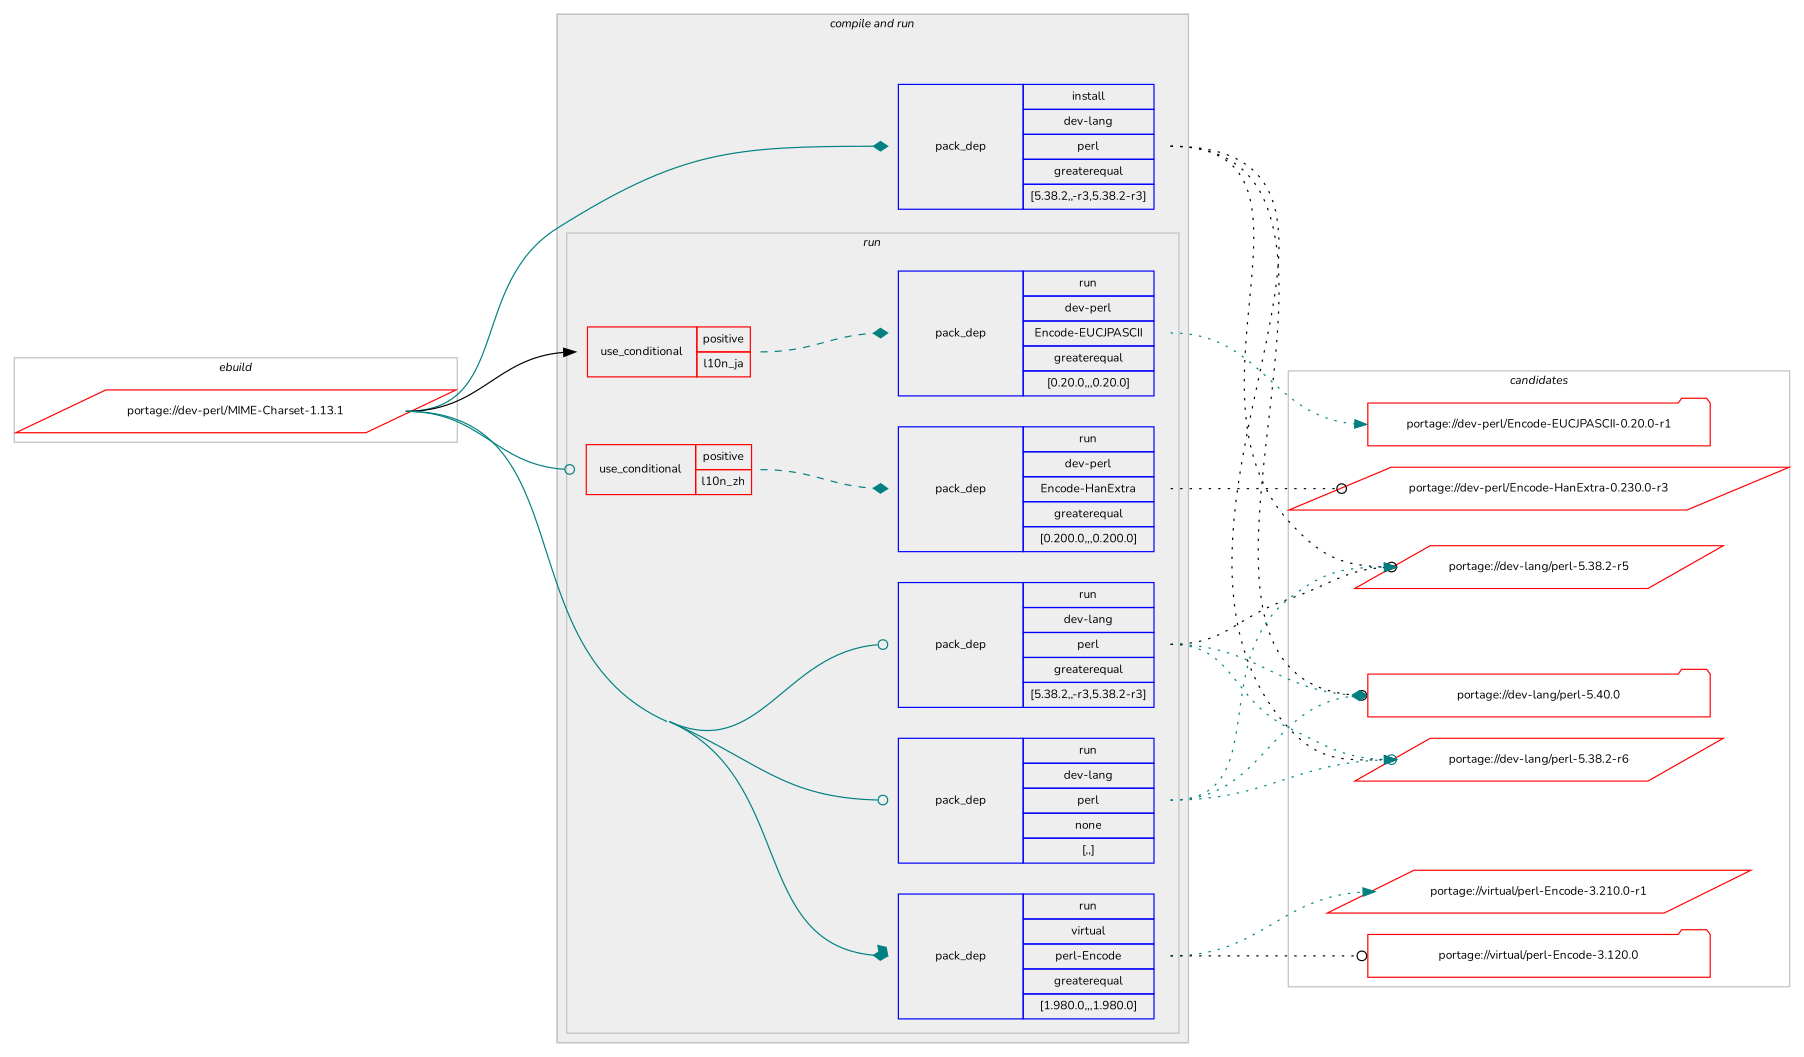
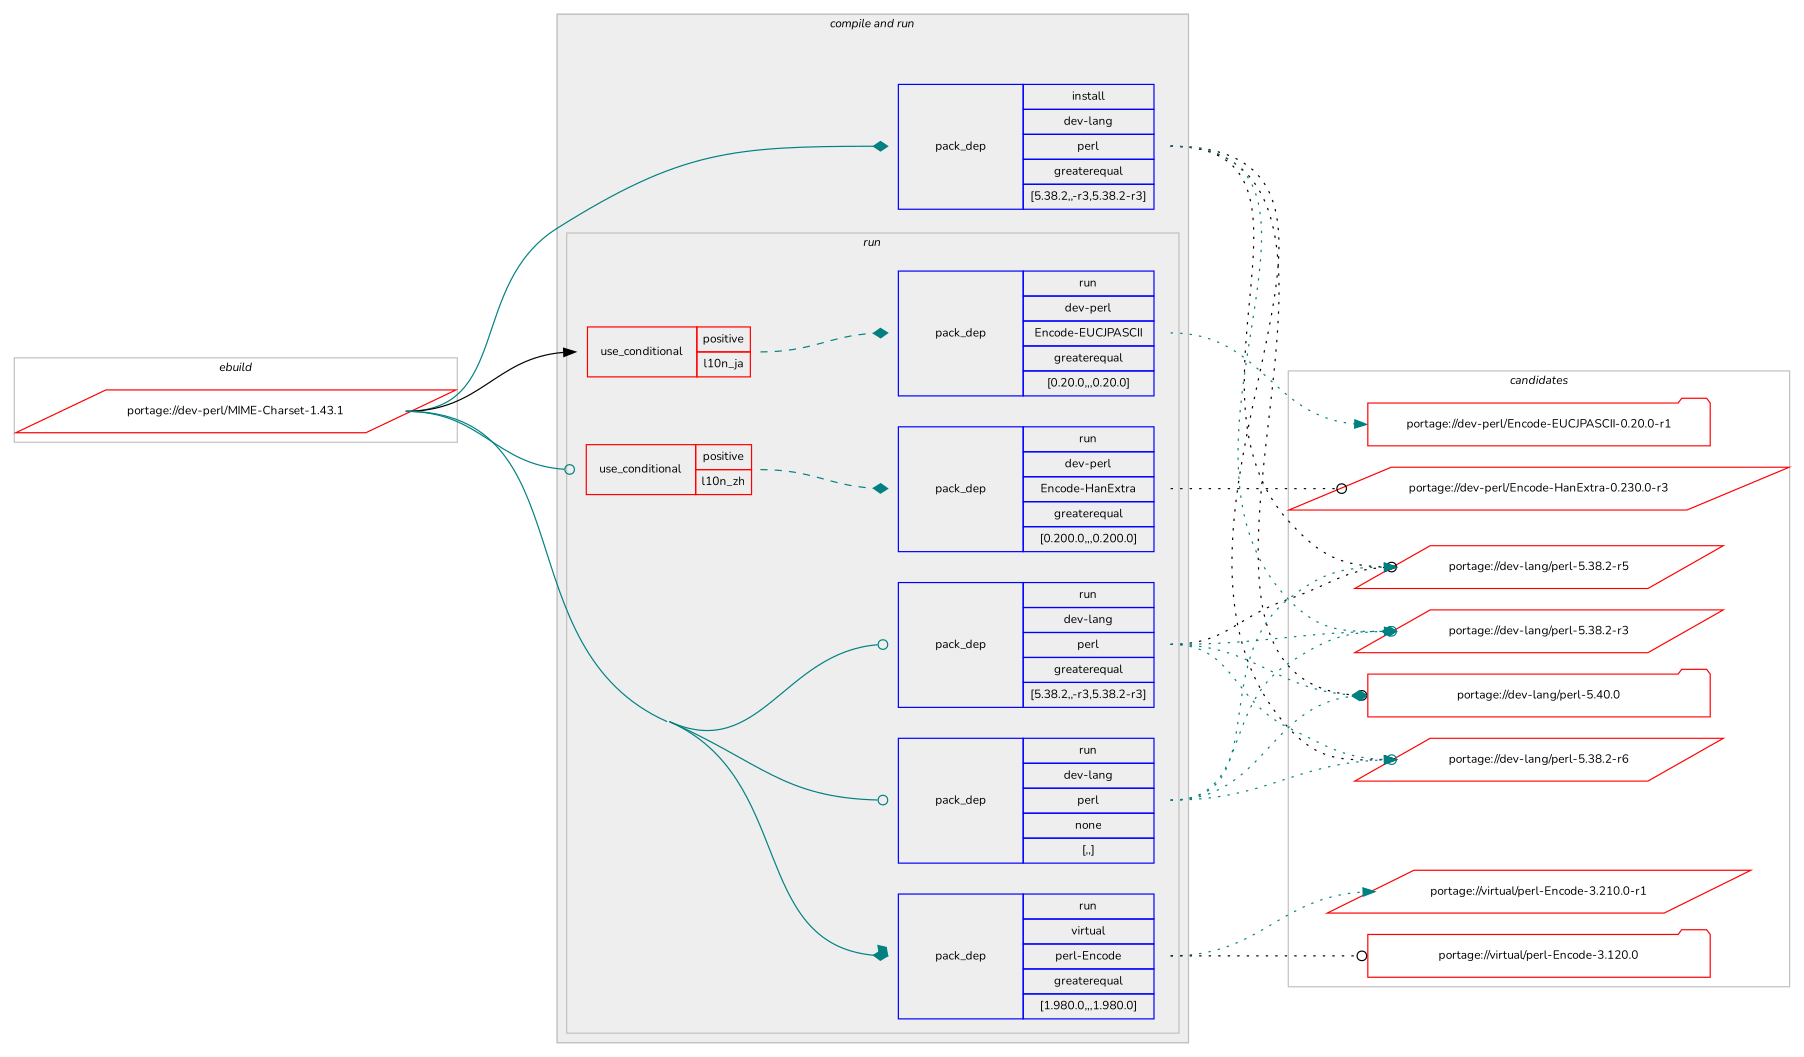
(236, 411) -> (236, 411)
none -> (1539, 631)
